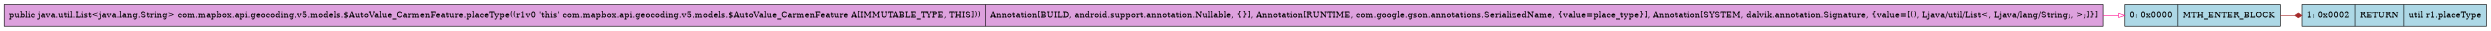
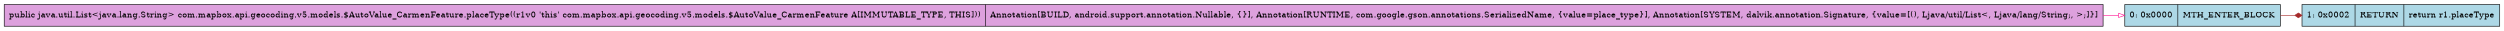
(2445, 15) -> (2452, 15)
